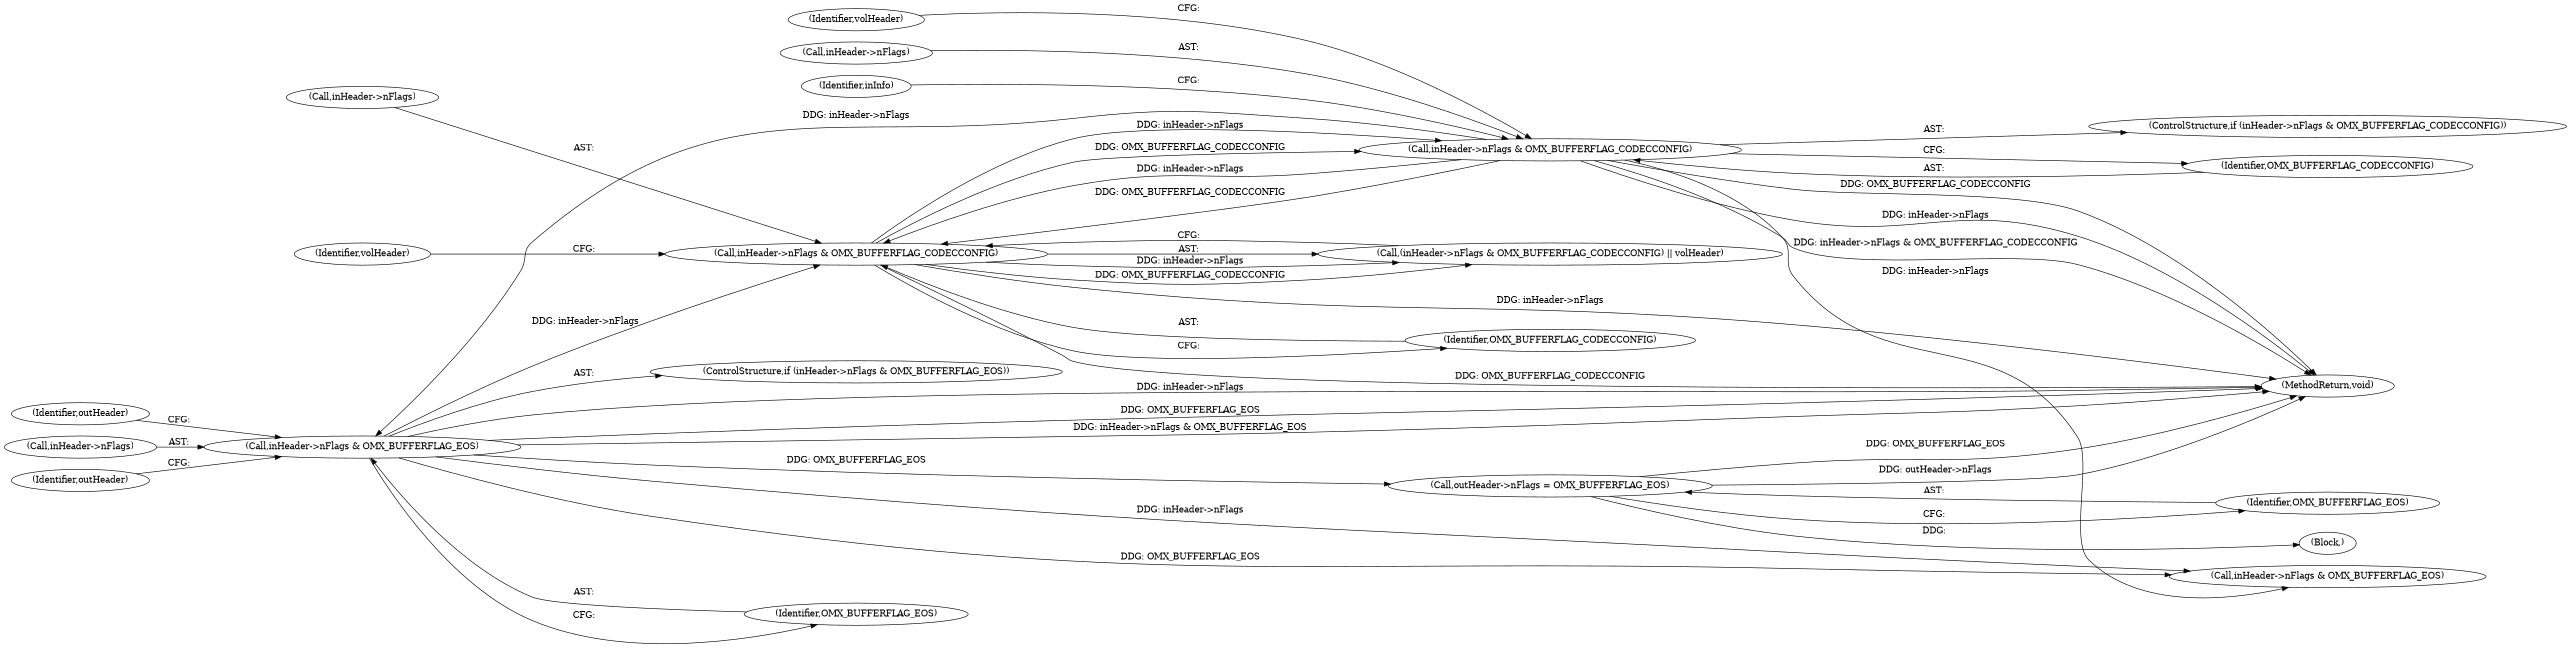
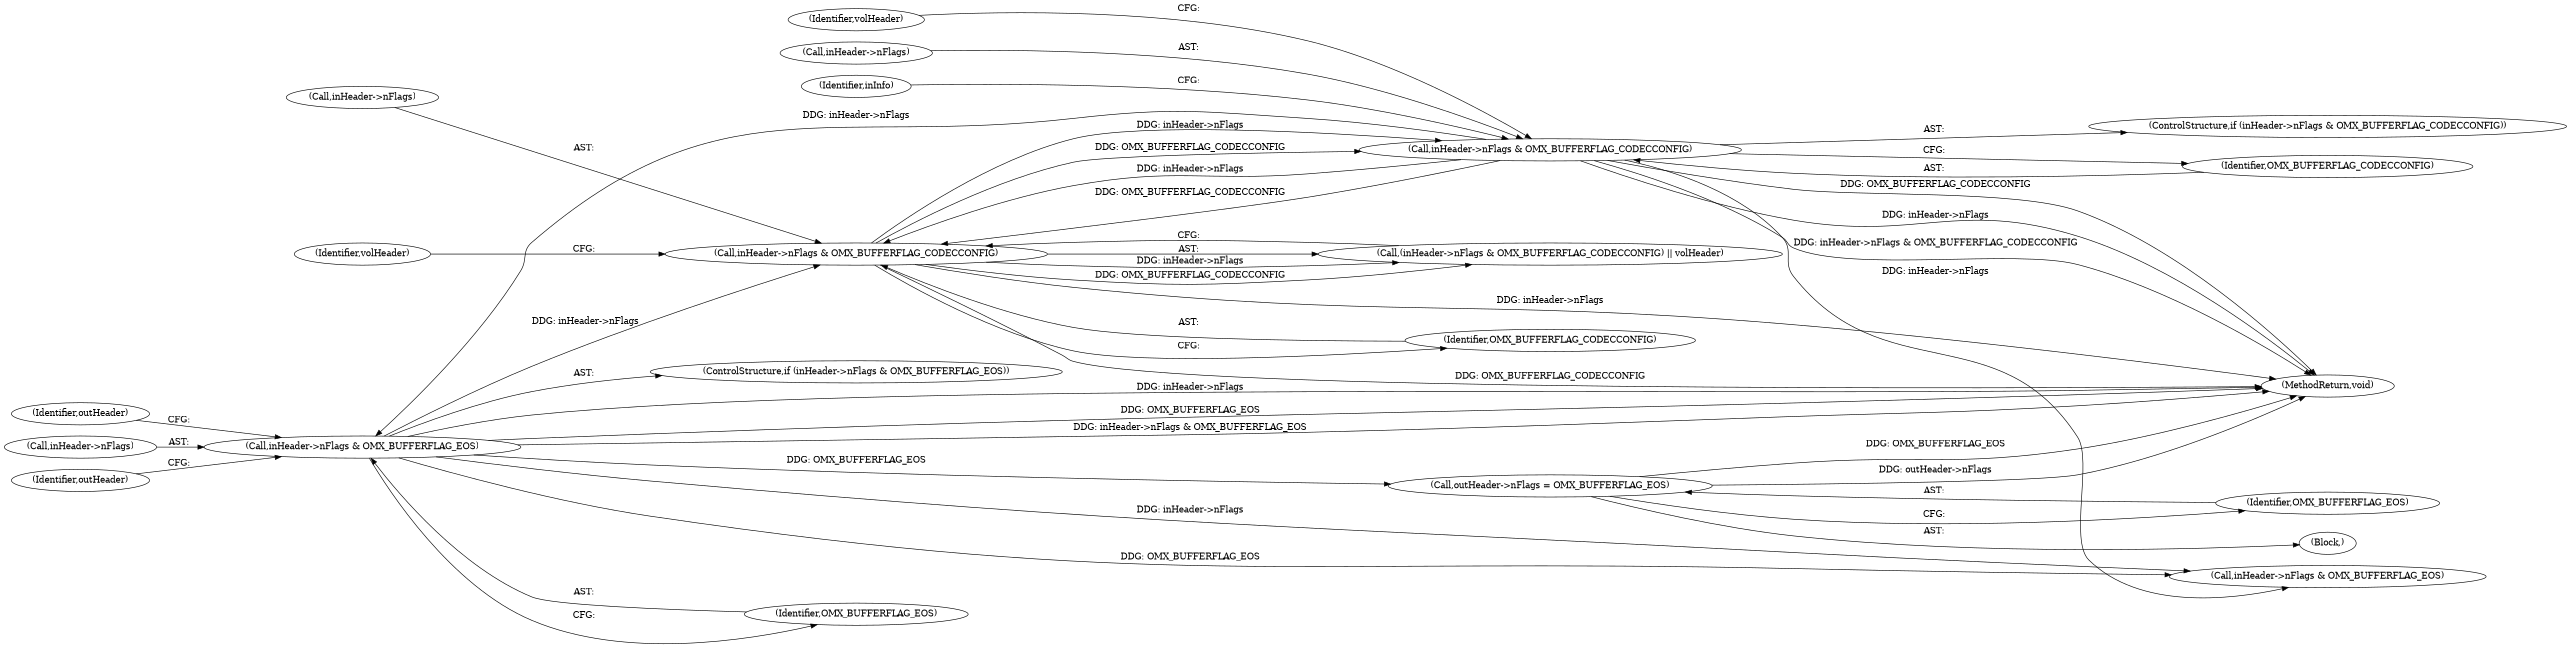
(1936, 531) -> (1936, 531)
